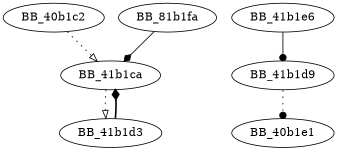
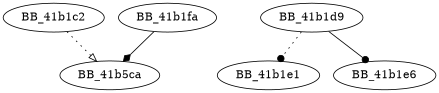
(54, 18) -> (54, 18)
(168, 18) -> (168, 18)
(283, 43) -> (346, 45)
(111, 75) -> (110, 75)
(111, 133) -> none
(283, 133) -> (268, 75)
